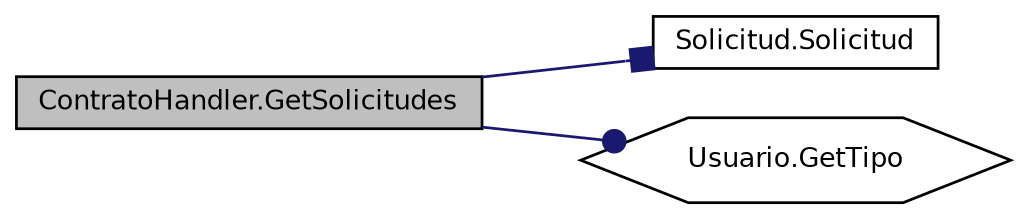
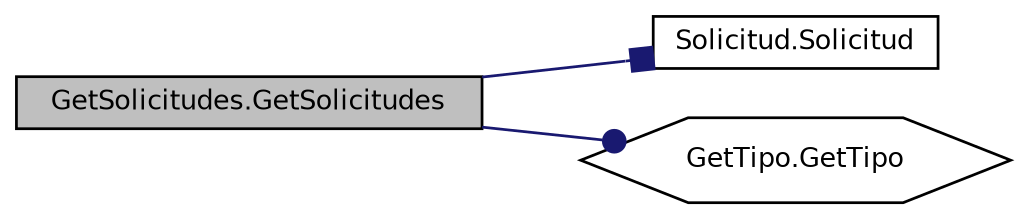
(249, 103) -> (249, 103)
(796, 160) -> (796, 160)
